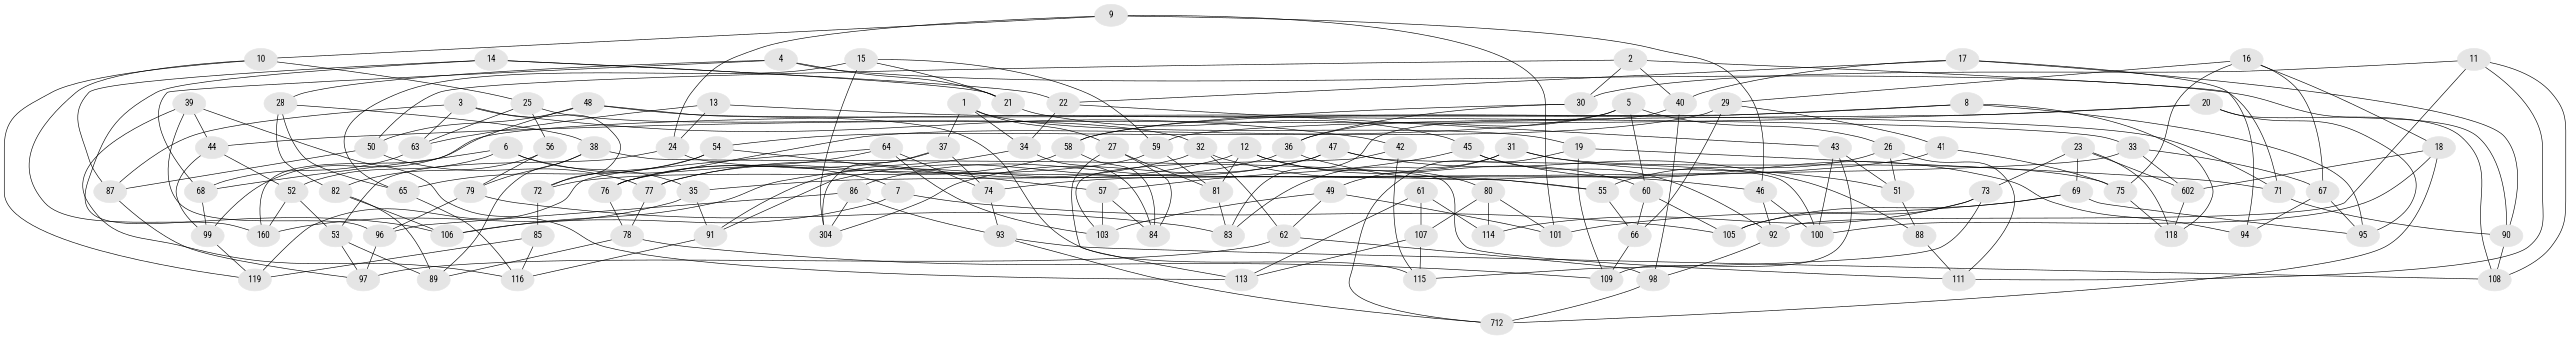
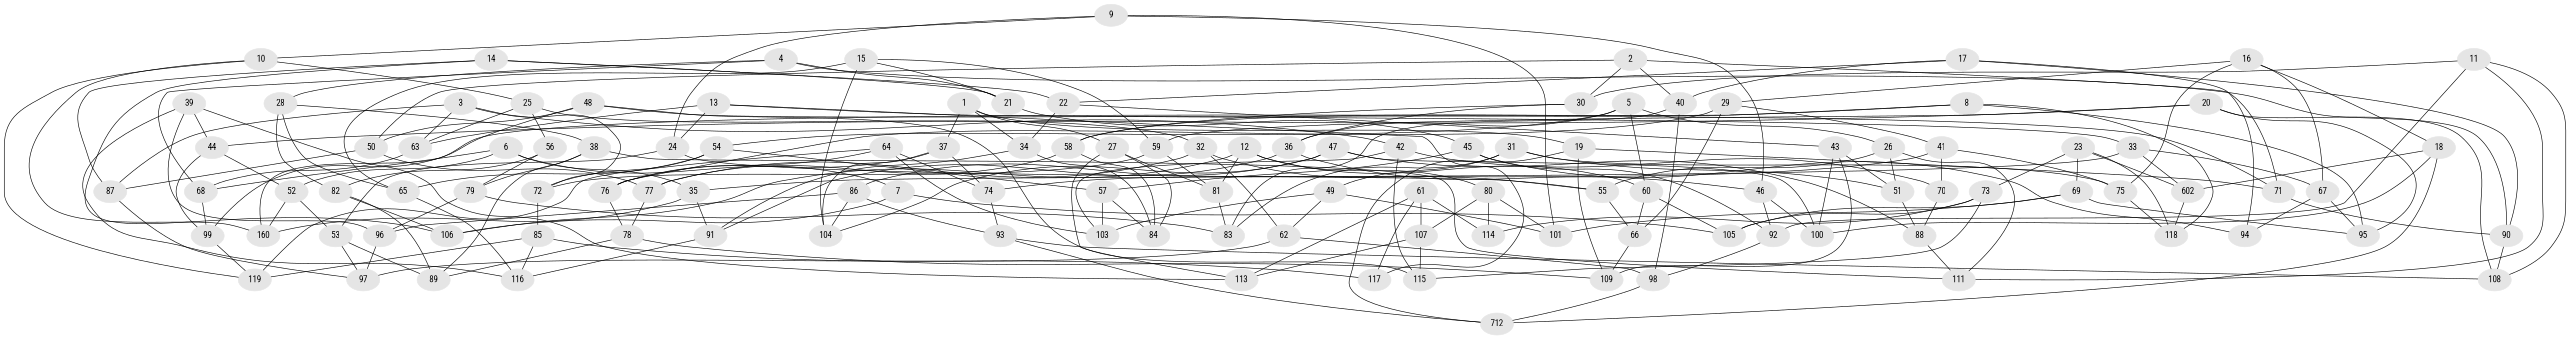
none -> (1942, 192)
(826, 236) -> (826, 236)
none -> (1374, 280)
